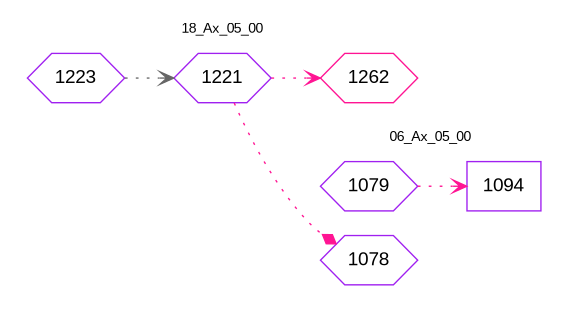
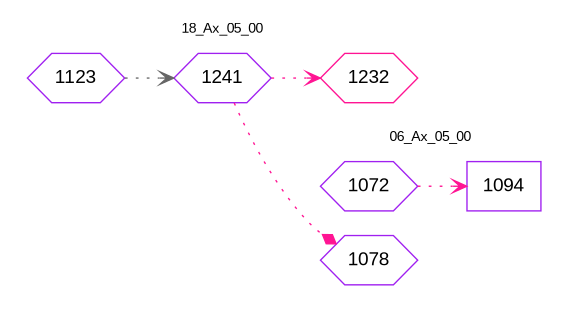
(76, 78) -> (76, 78)
(223, 78) -> (223, 78)
(369, 78) -> (369, 78)
(369, 186) -> (369, 186)
